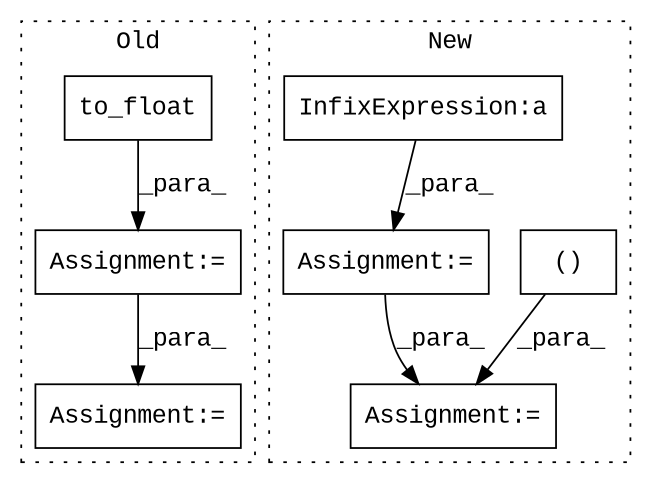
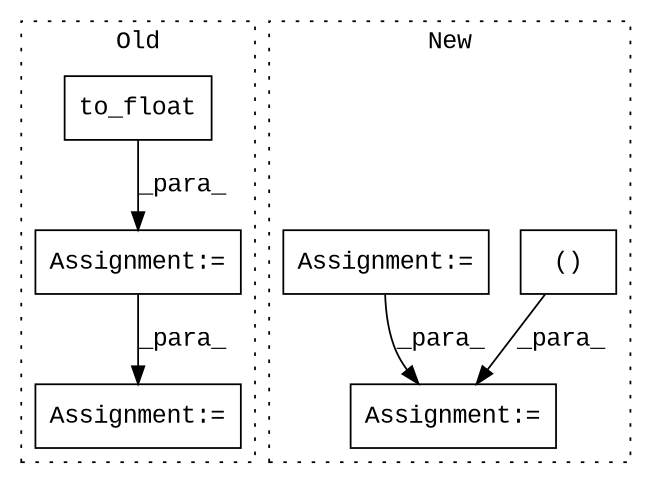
(423, 108) -> none
